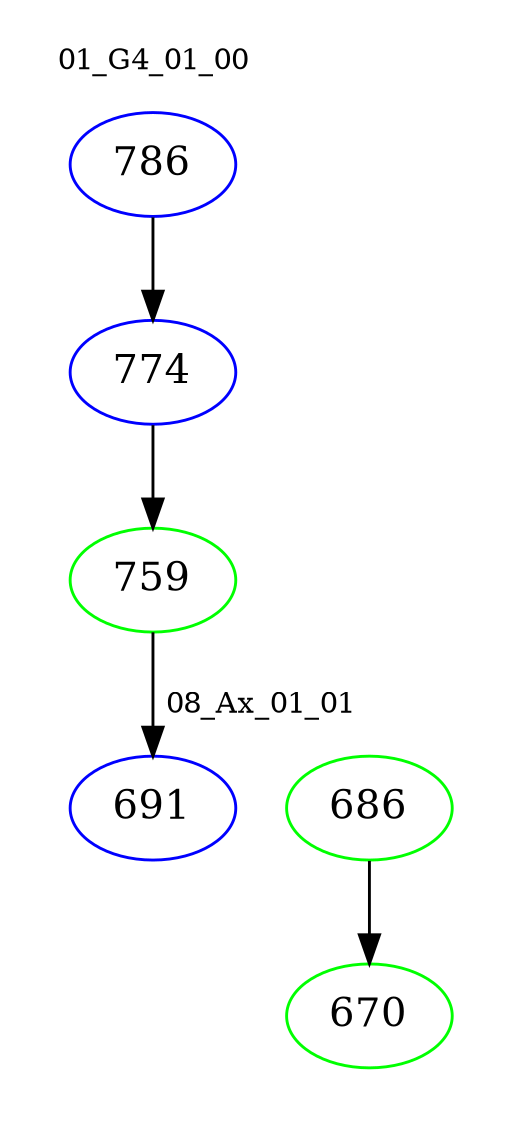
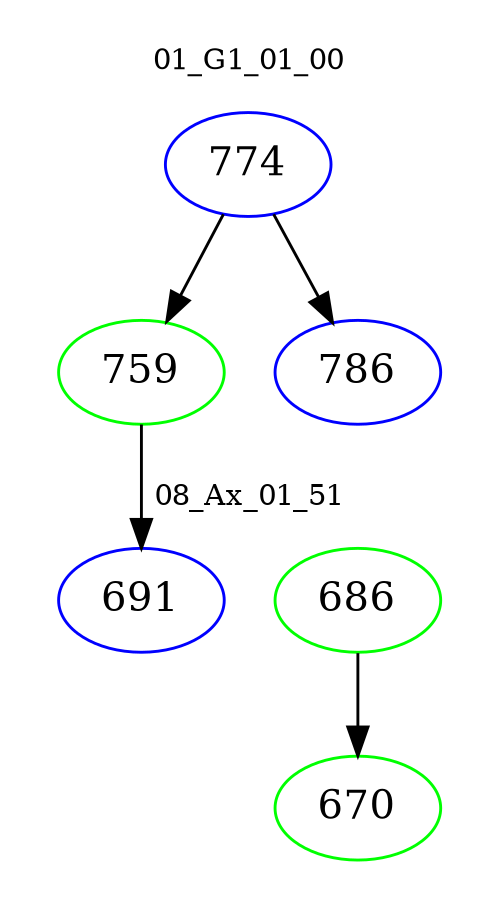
(154, 62) -> (250, 62)
(153, 254) -> (296, 255)
(261, 706) -> (250, 498)
